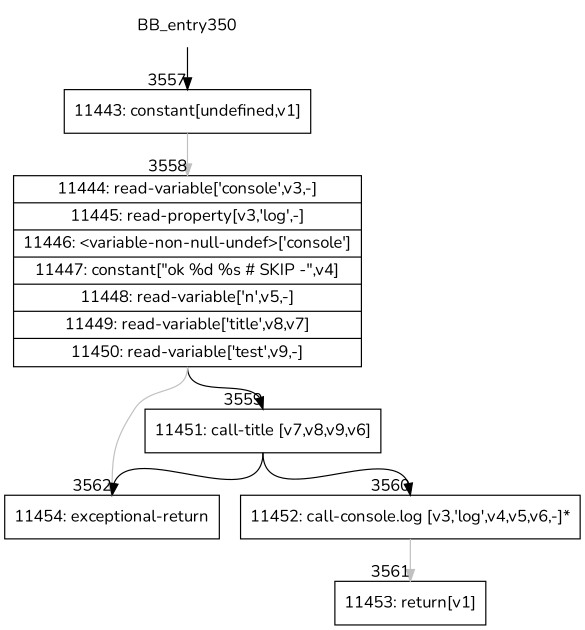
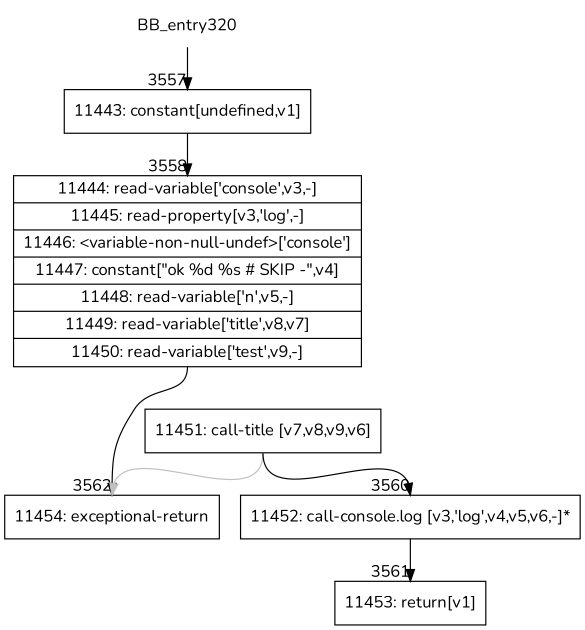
(187, 26) -> (187, 26)
(187, 149) -> (187, 149)
(219, 388) -> none
(133, 412) -> (133, 412)
(193, 475) -> (193, 475)
(410, 554) -> (410, 554)
